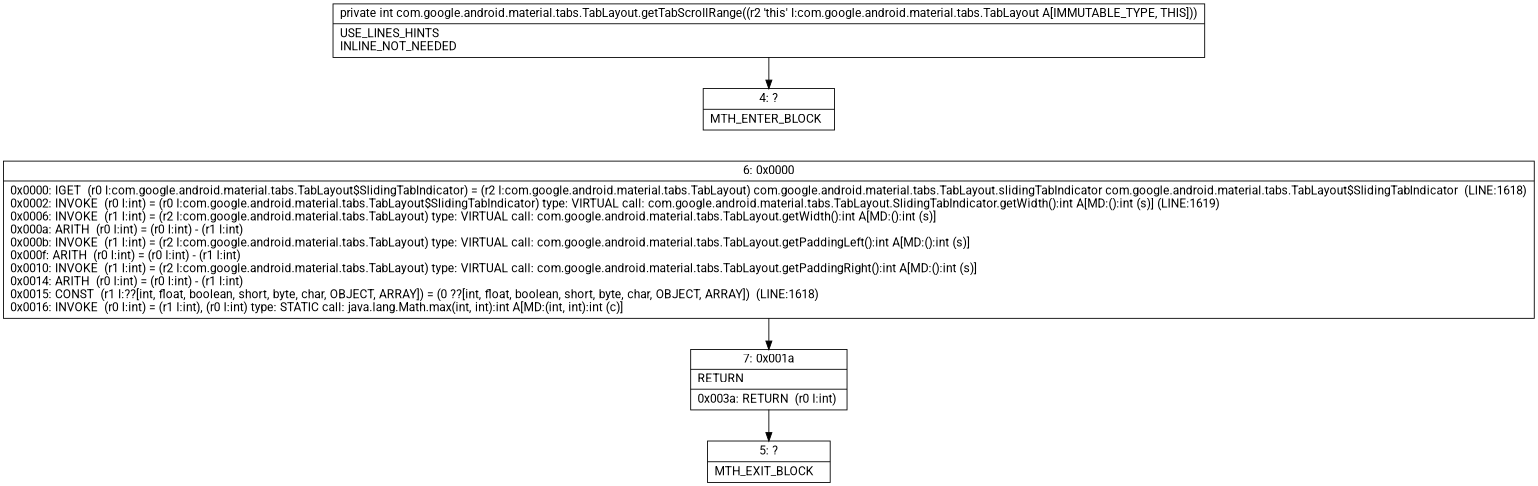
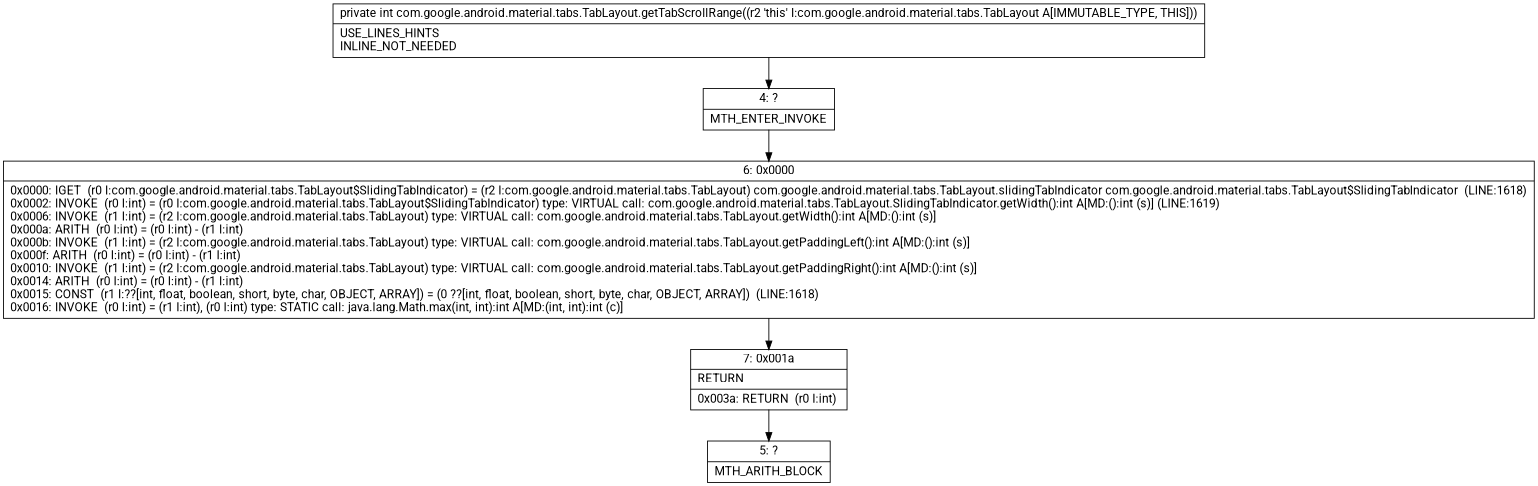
(766, 119) -> (769, 119)
none -> (769, 141)
(764, 472) -> (769, 472)
